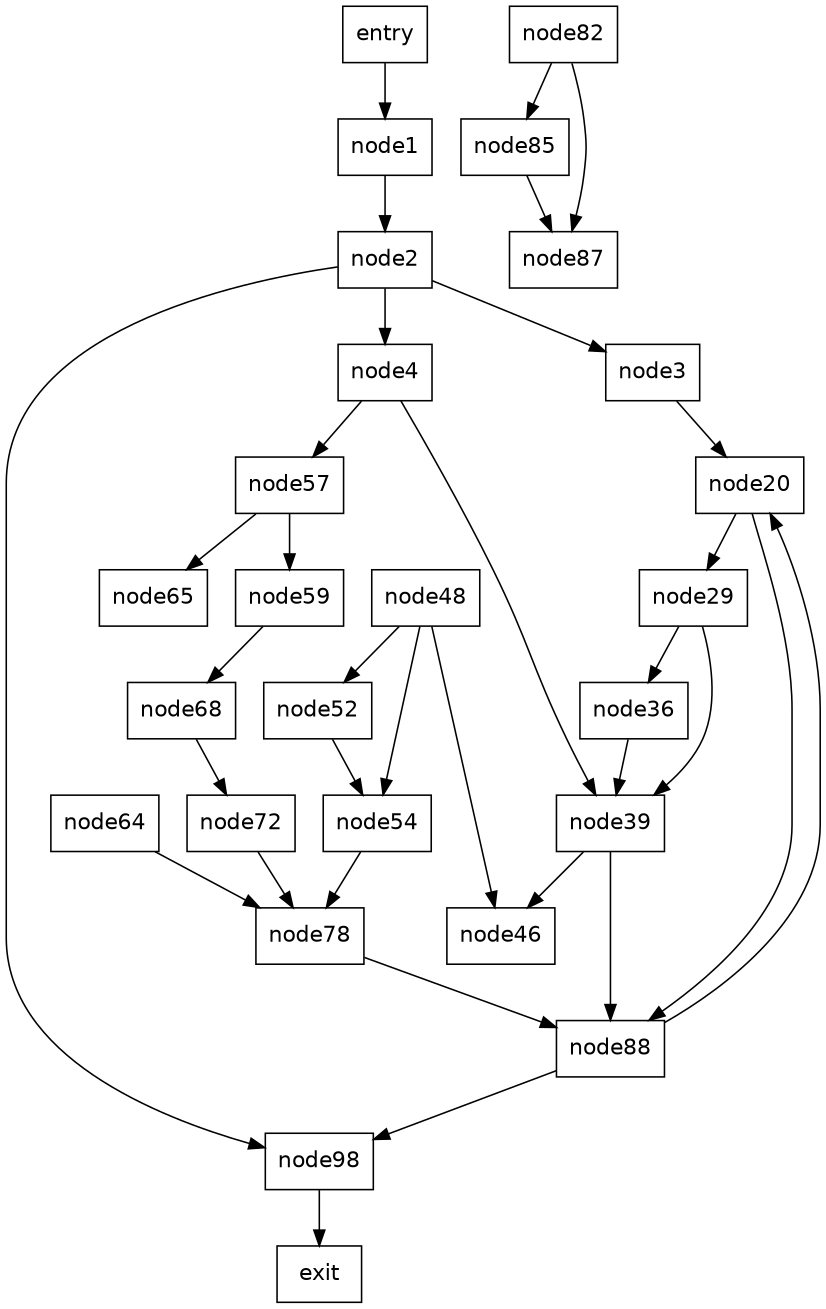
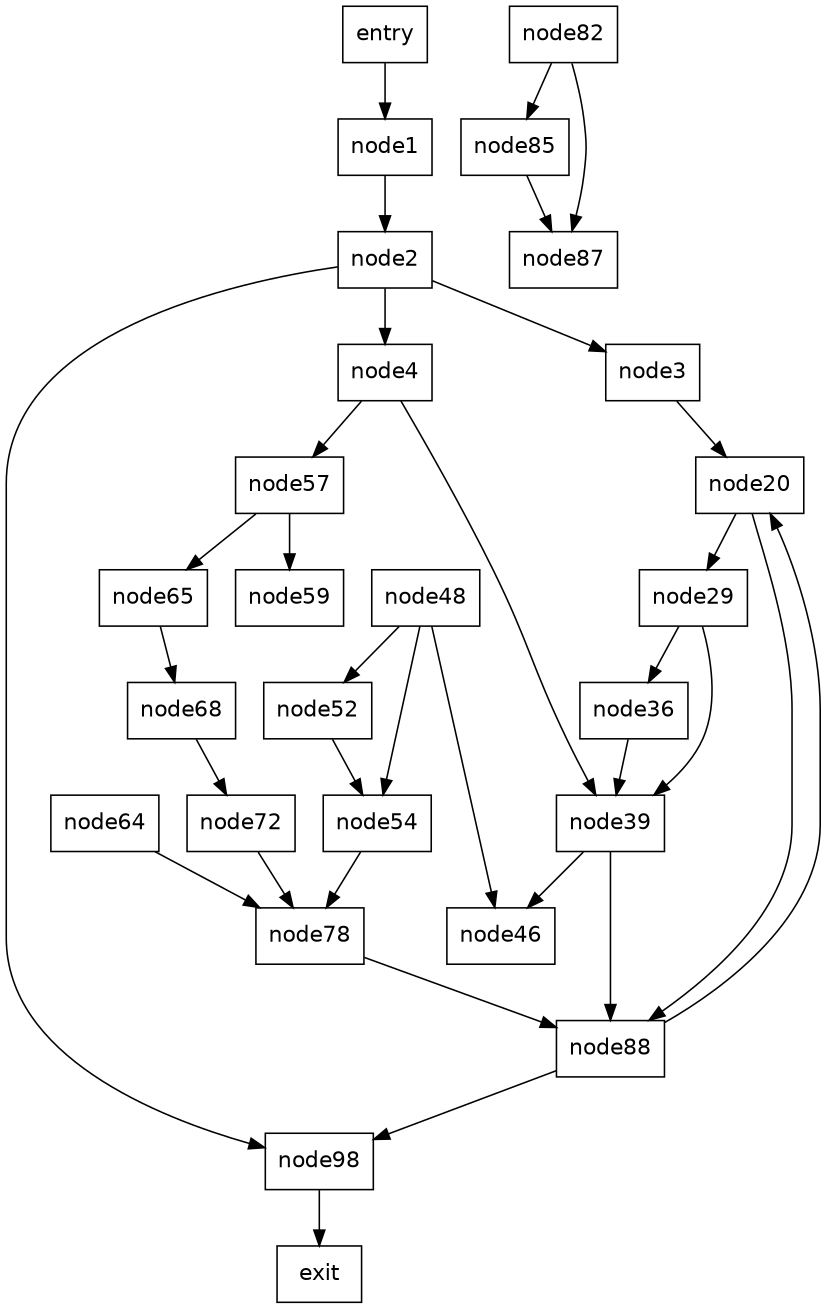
(241, 649) -> (166, 647)
